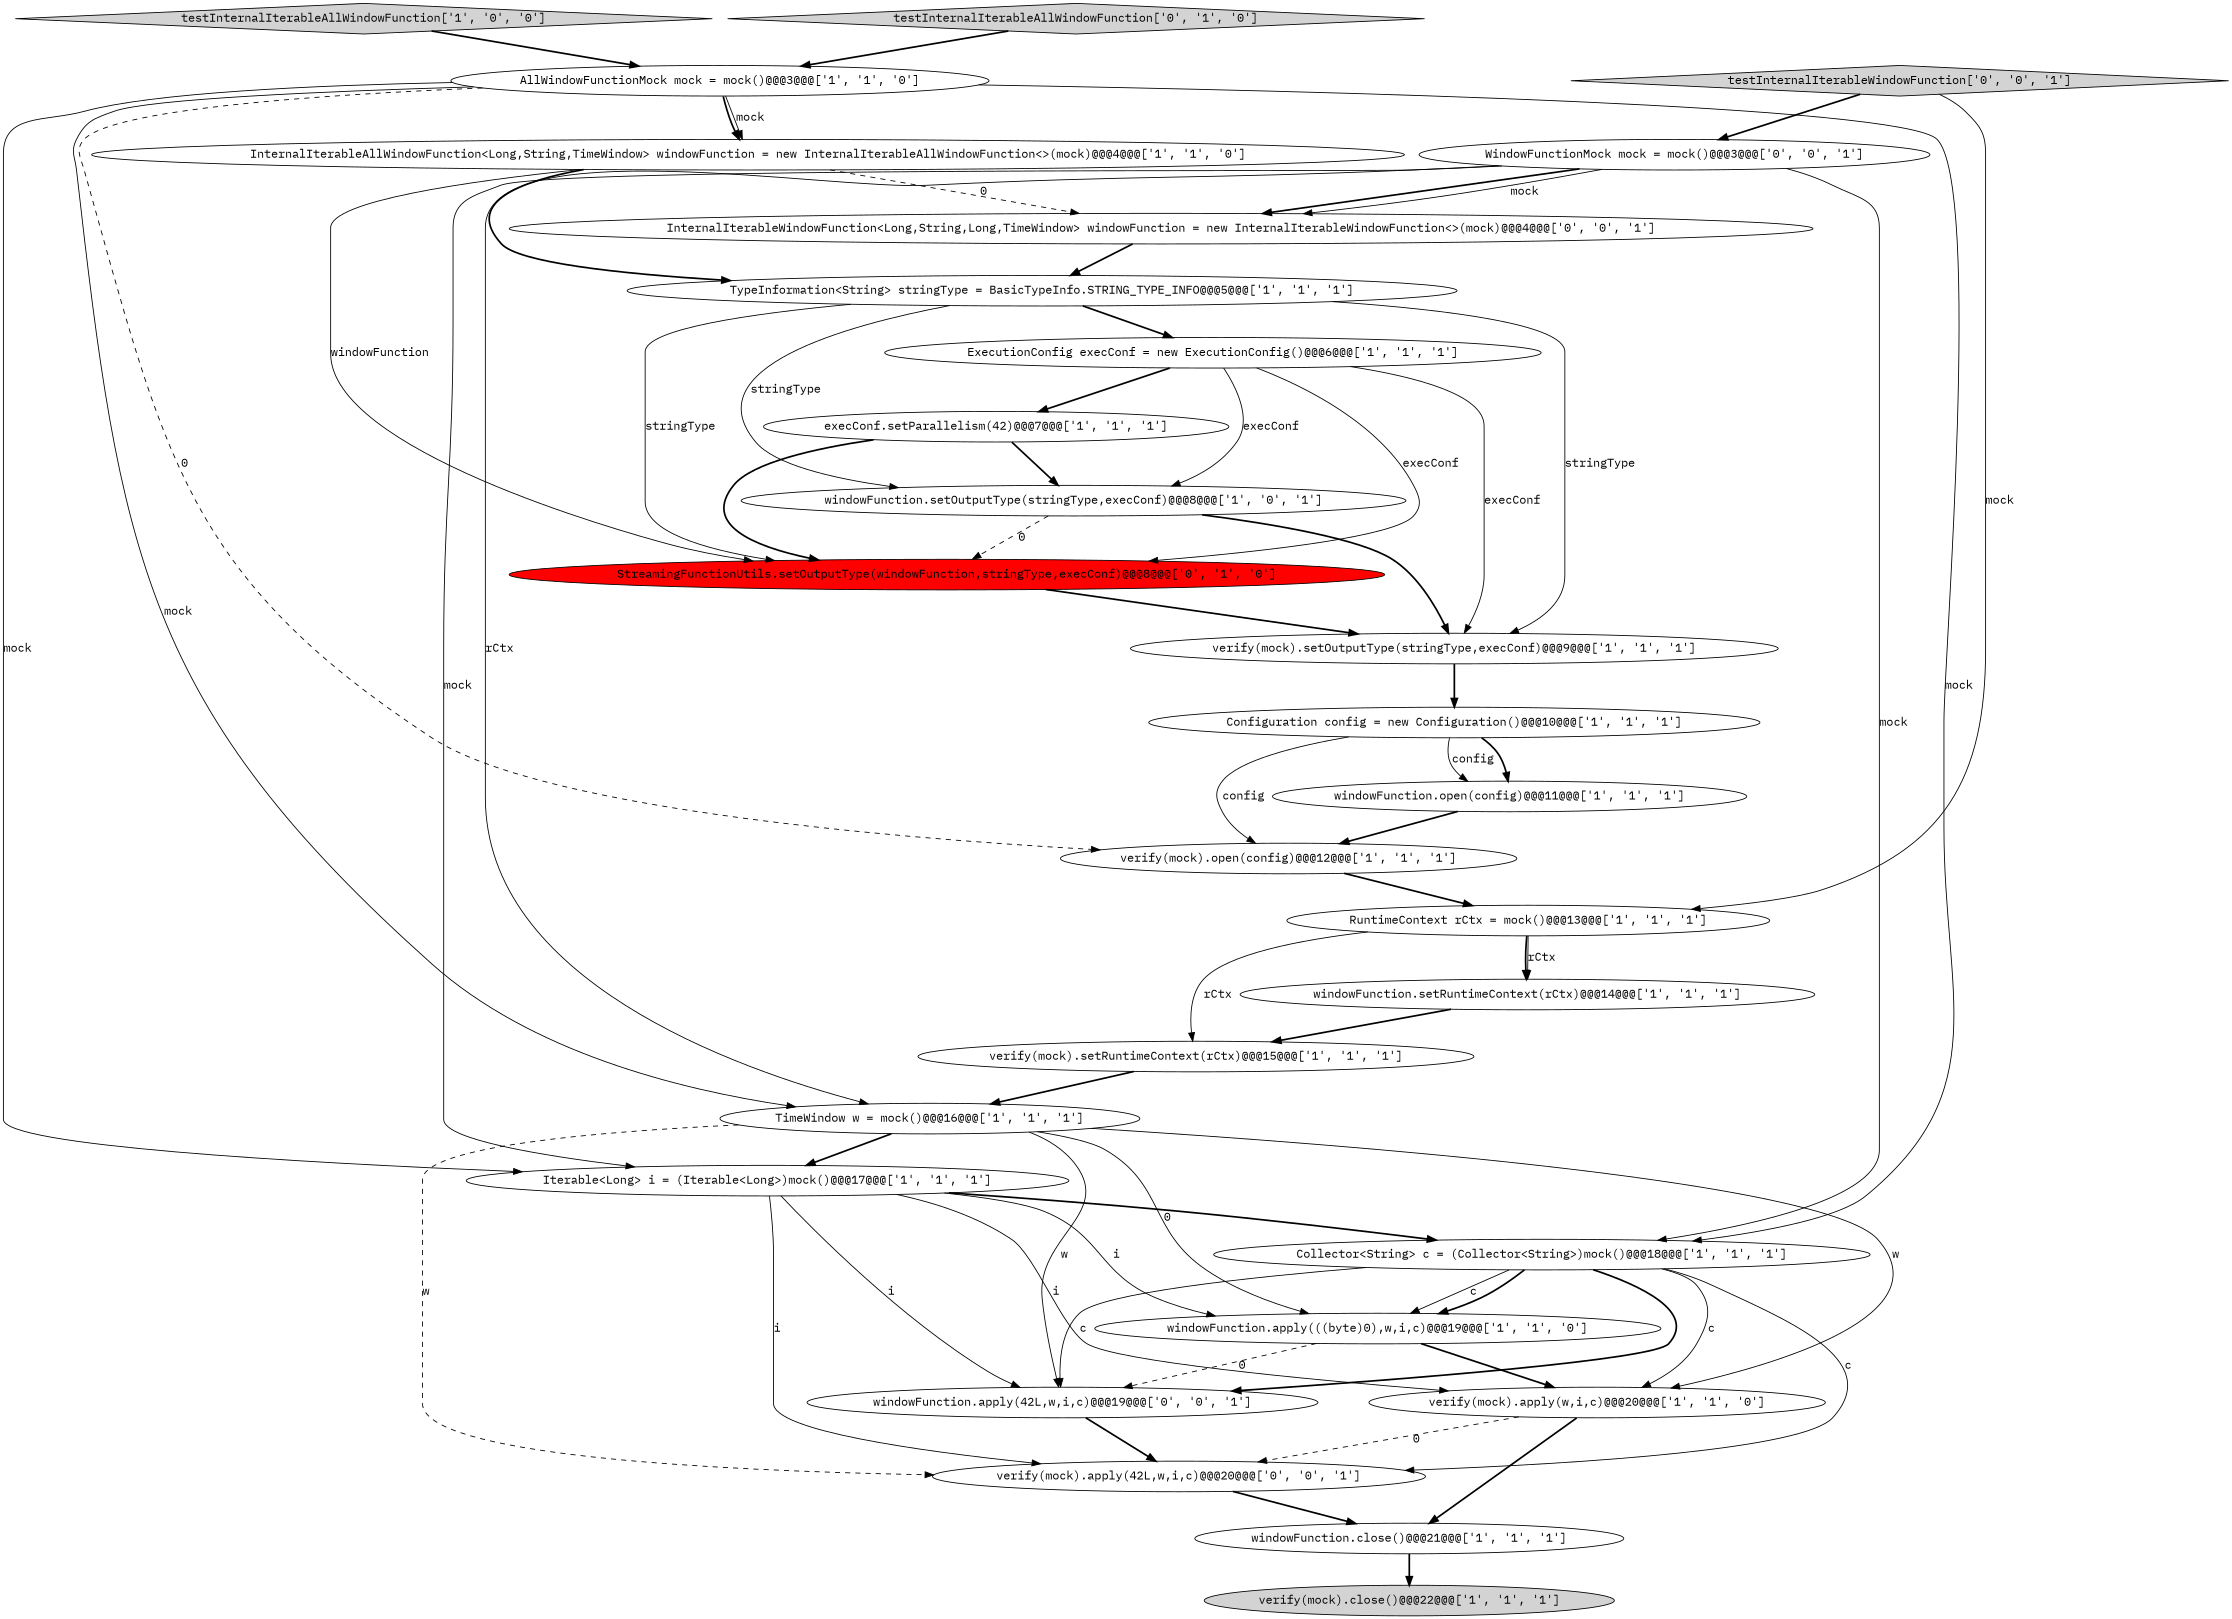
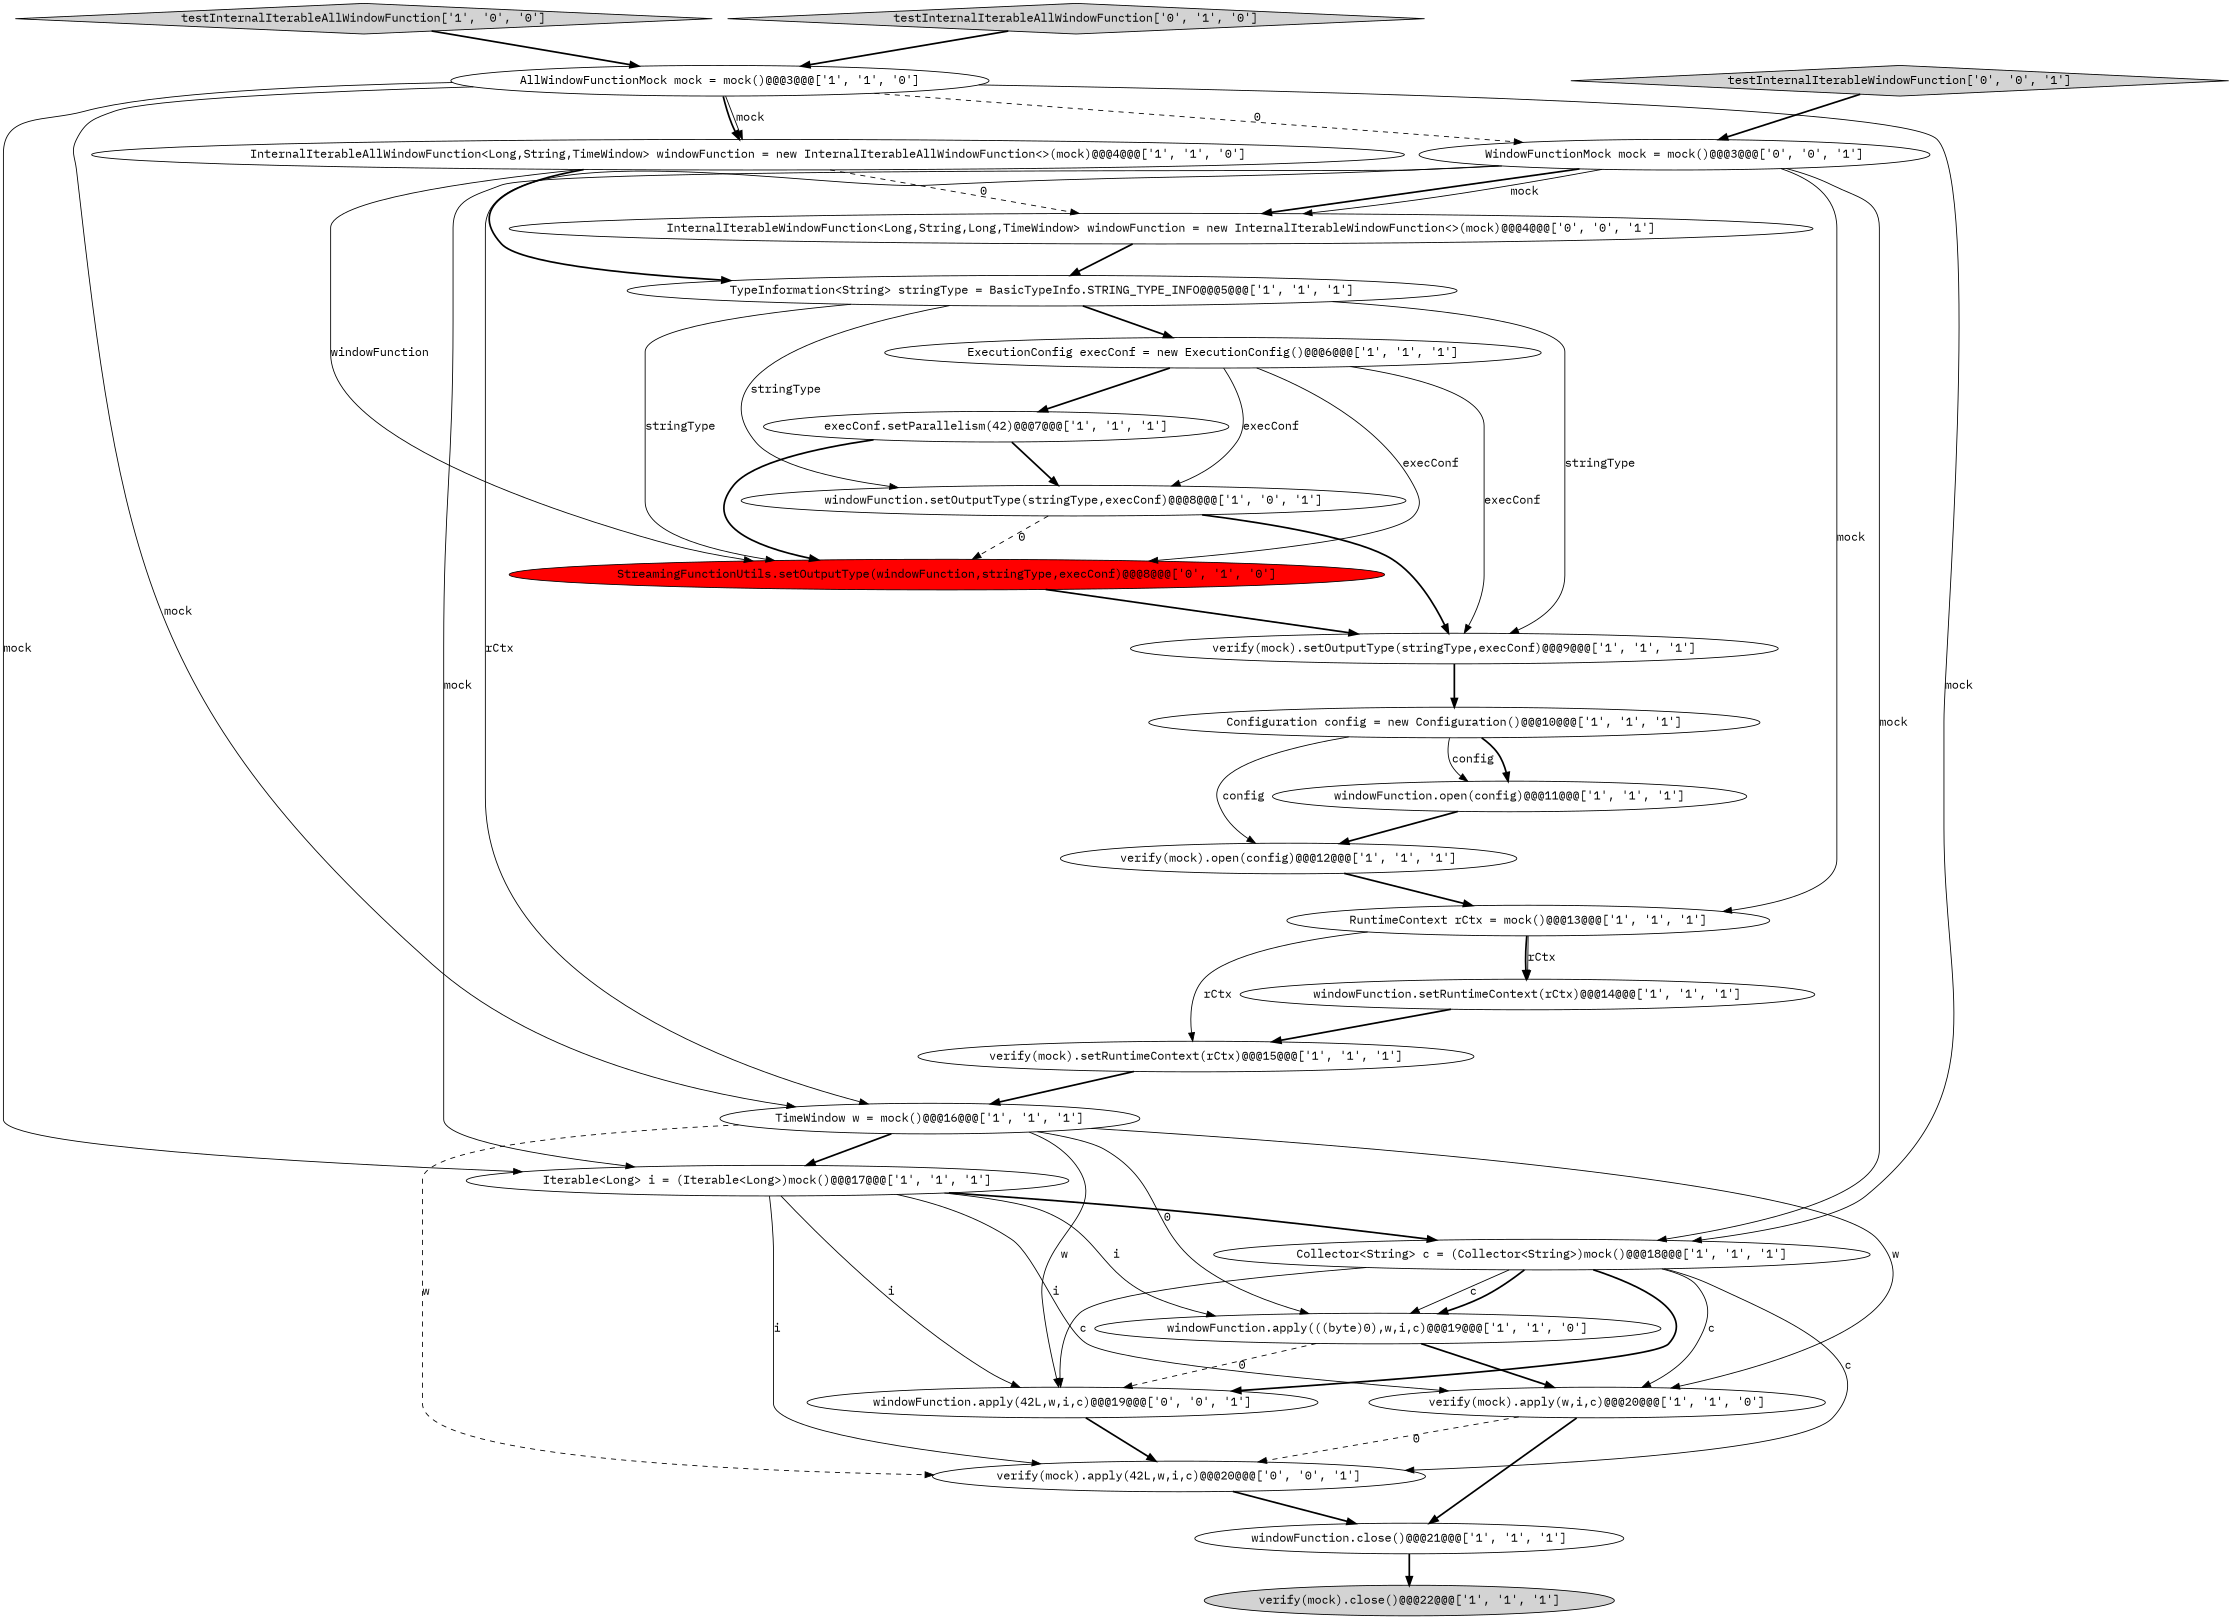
(1986, 582) -> (1837, 562)
(260, 592) -> (1194, 117)
